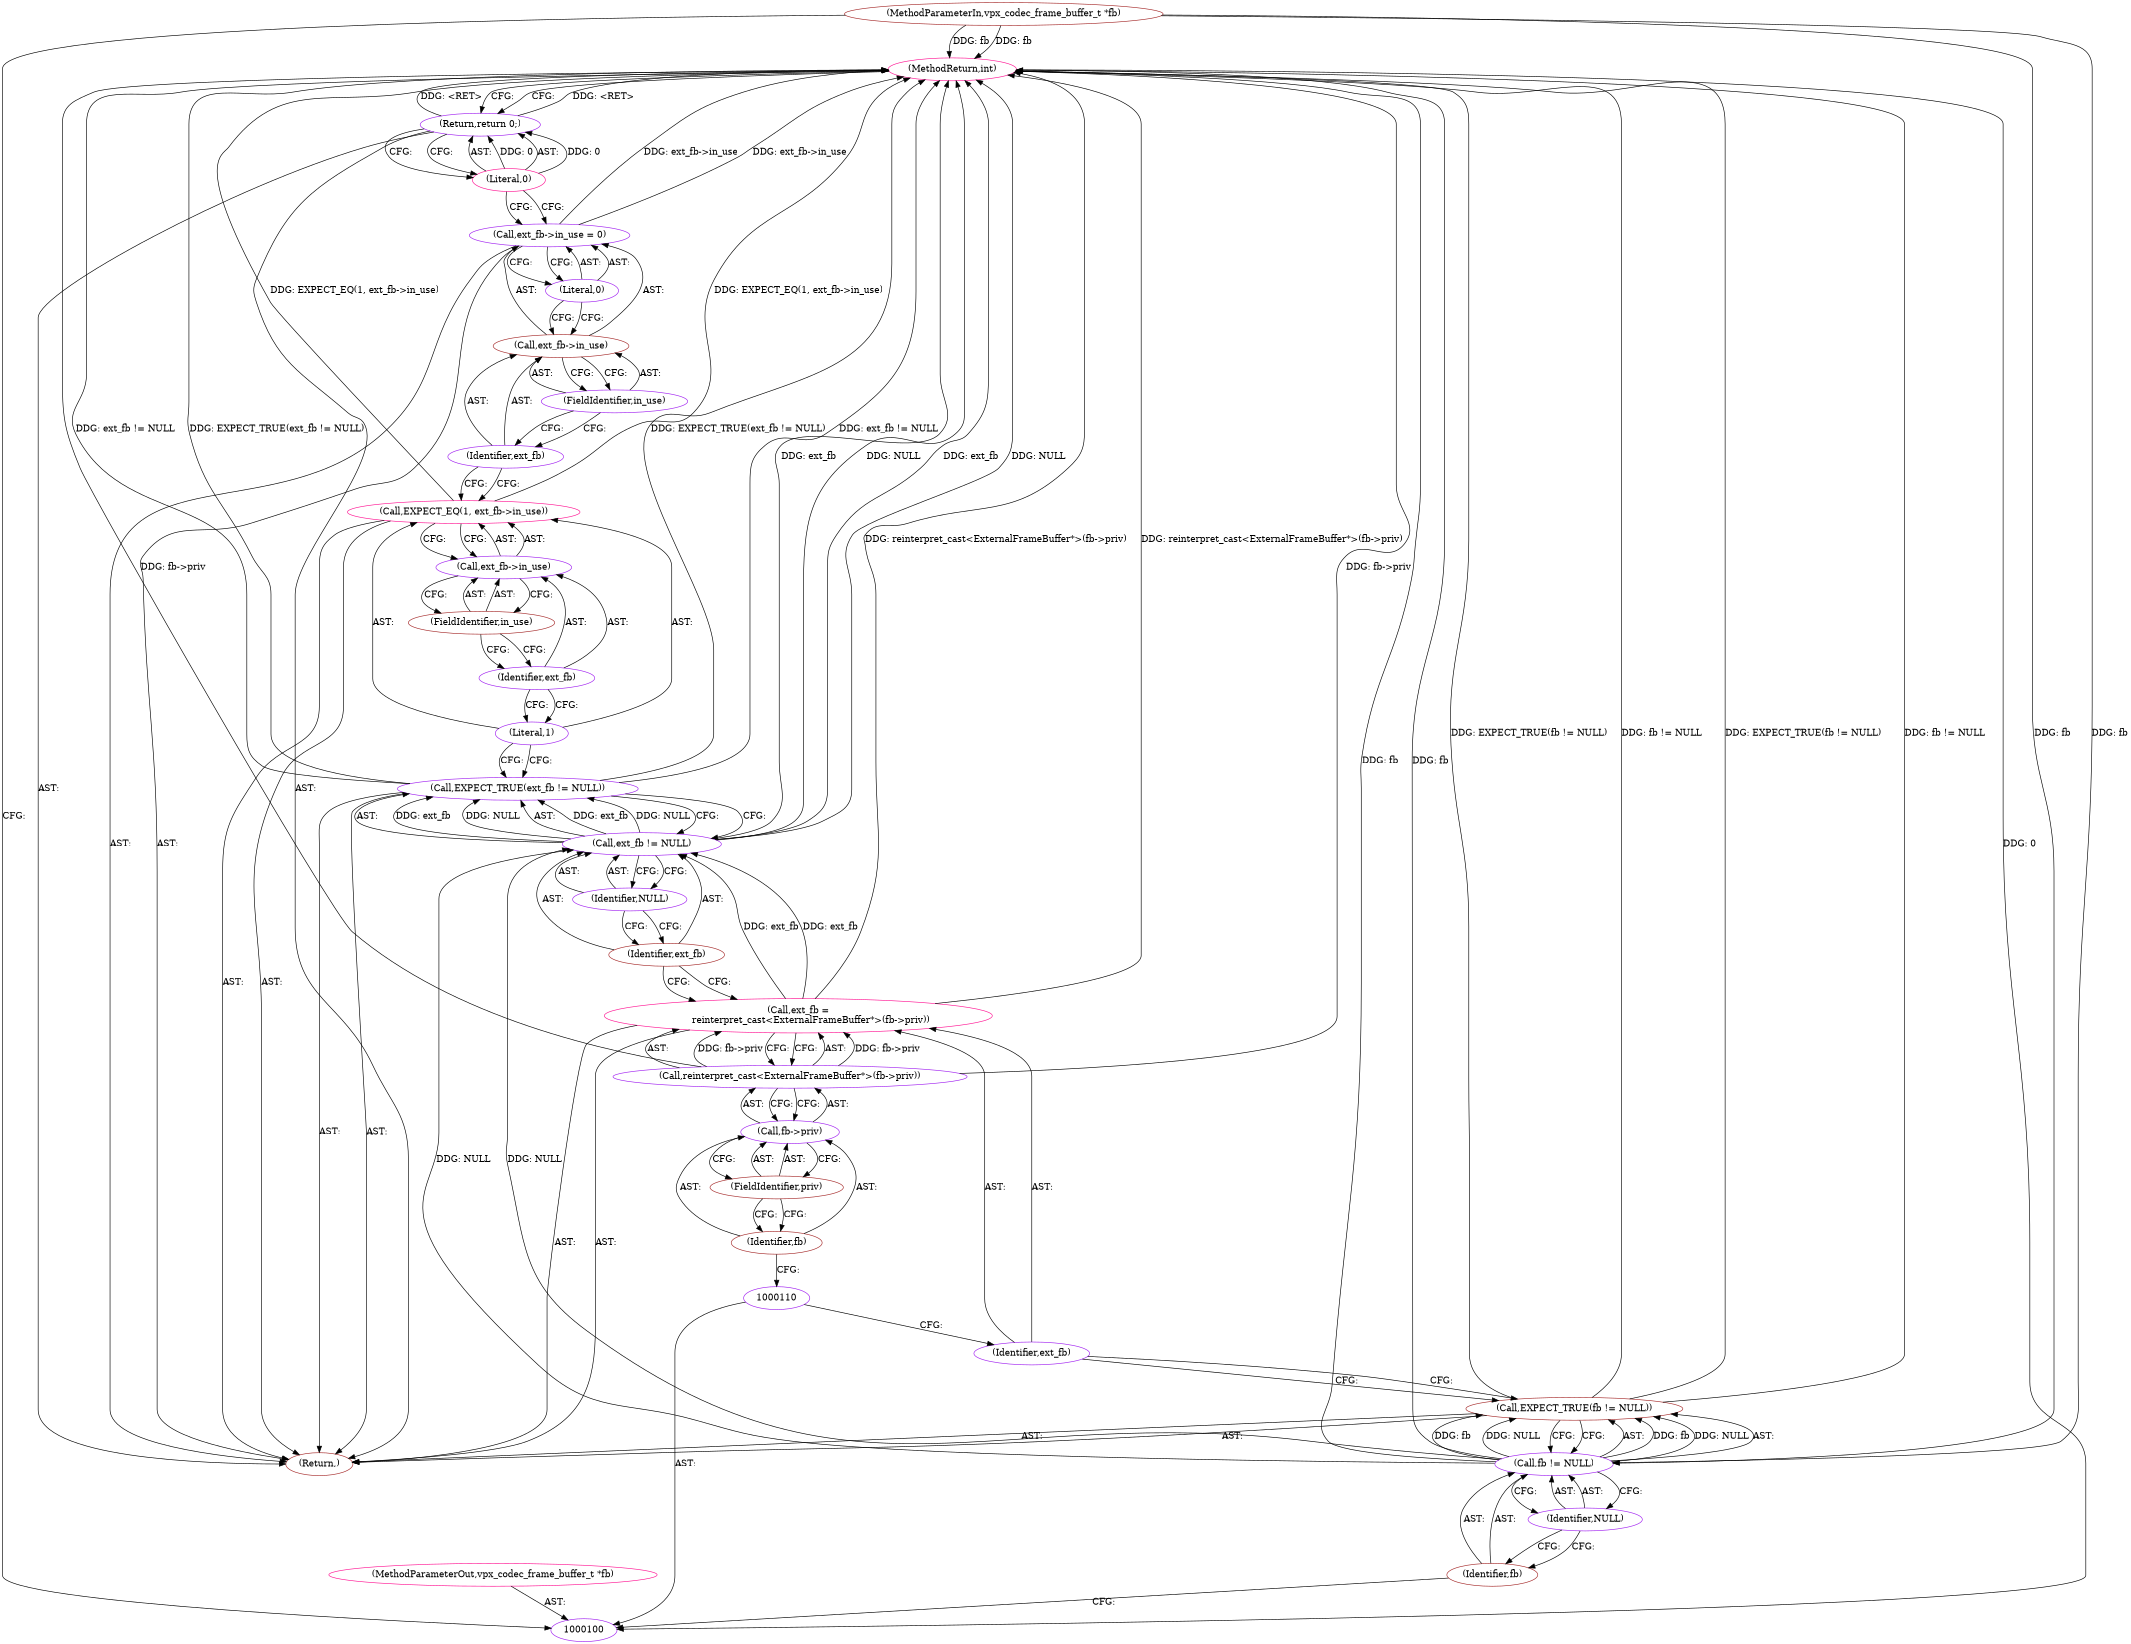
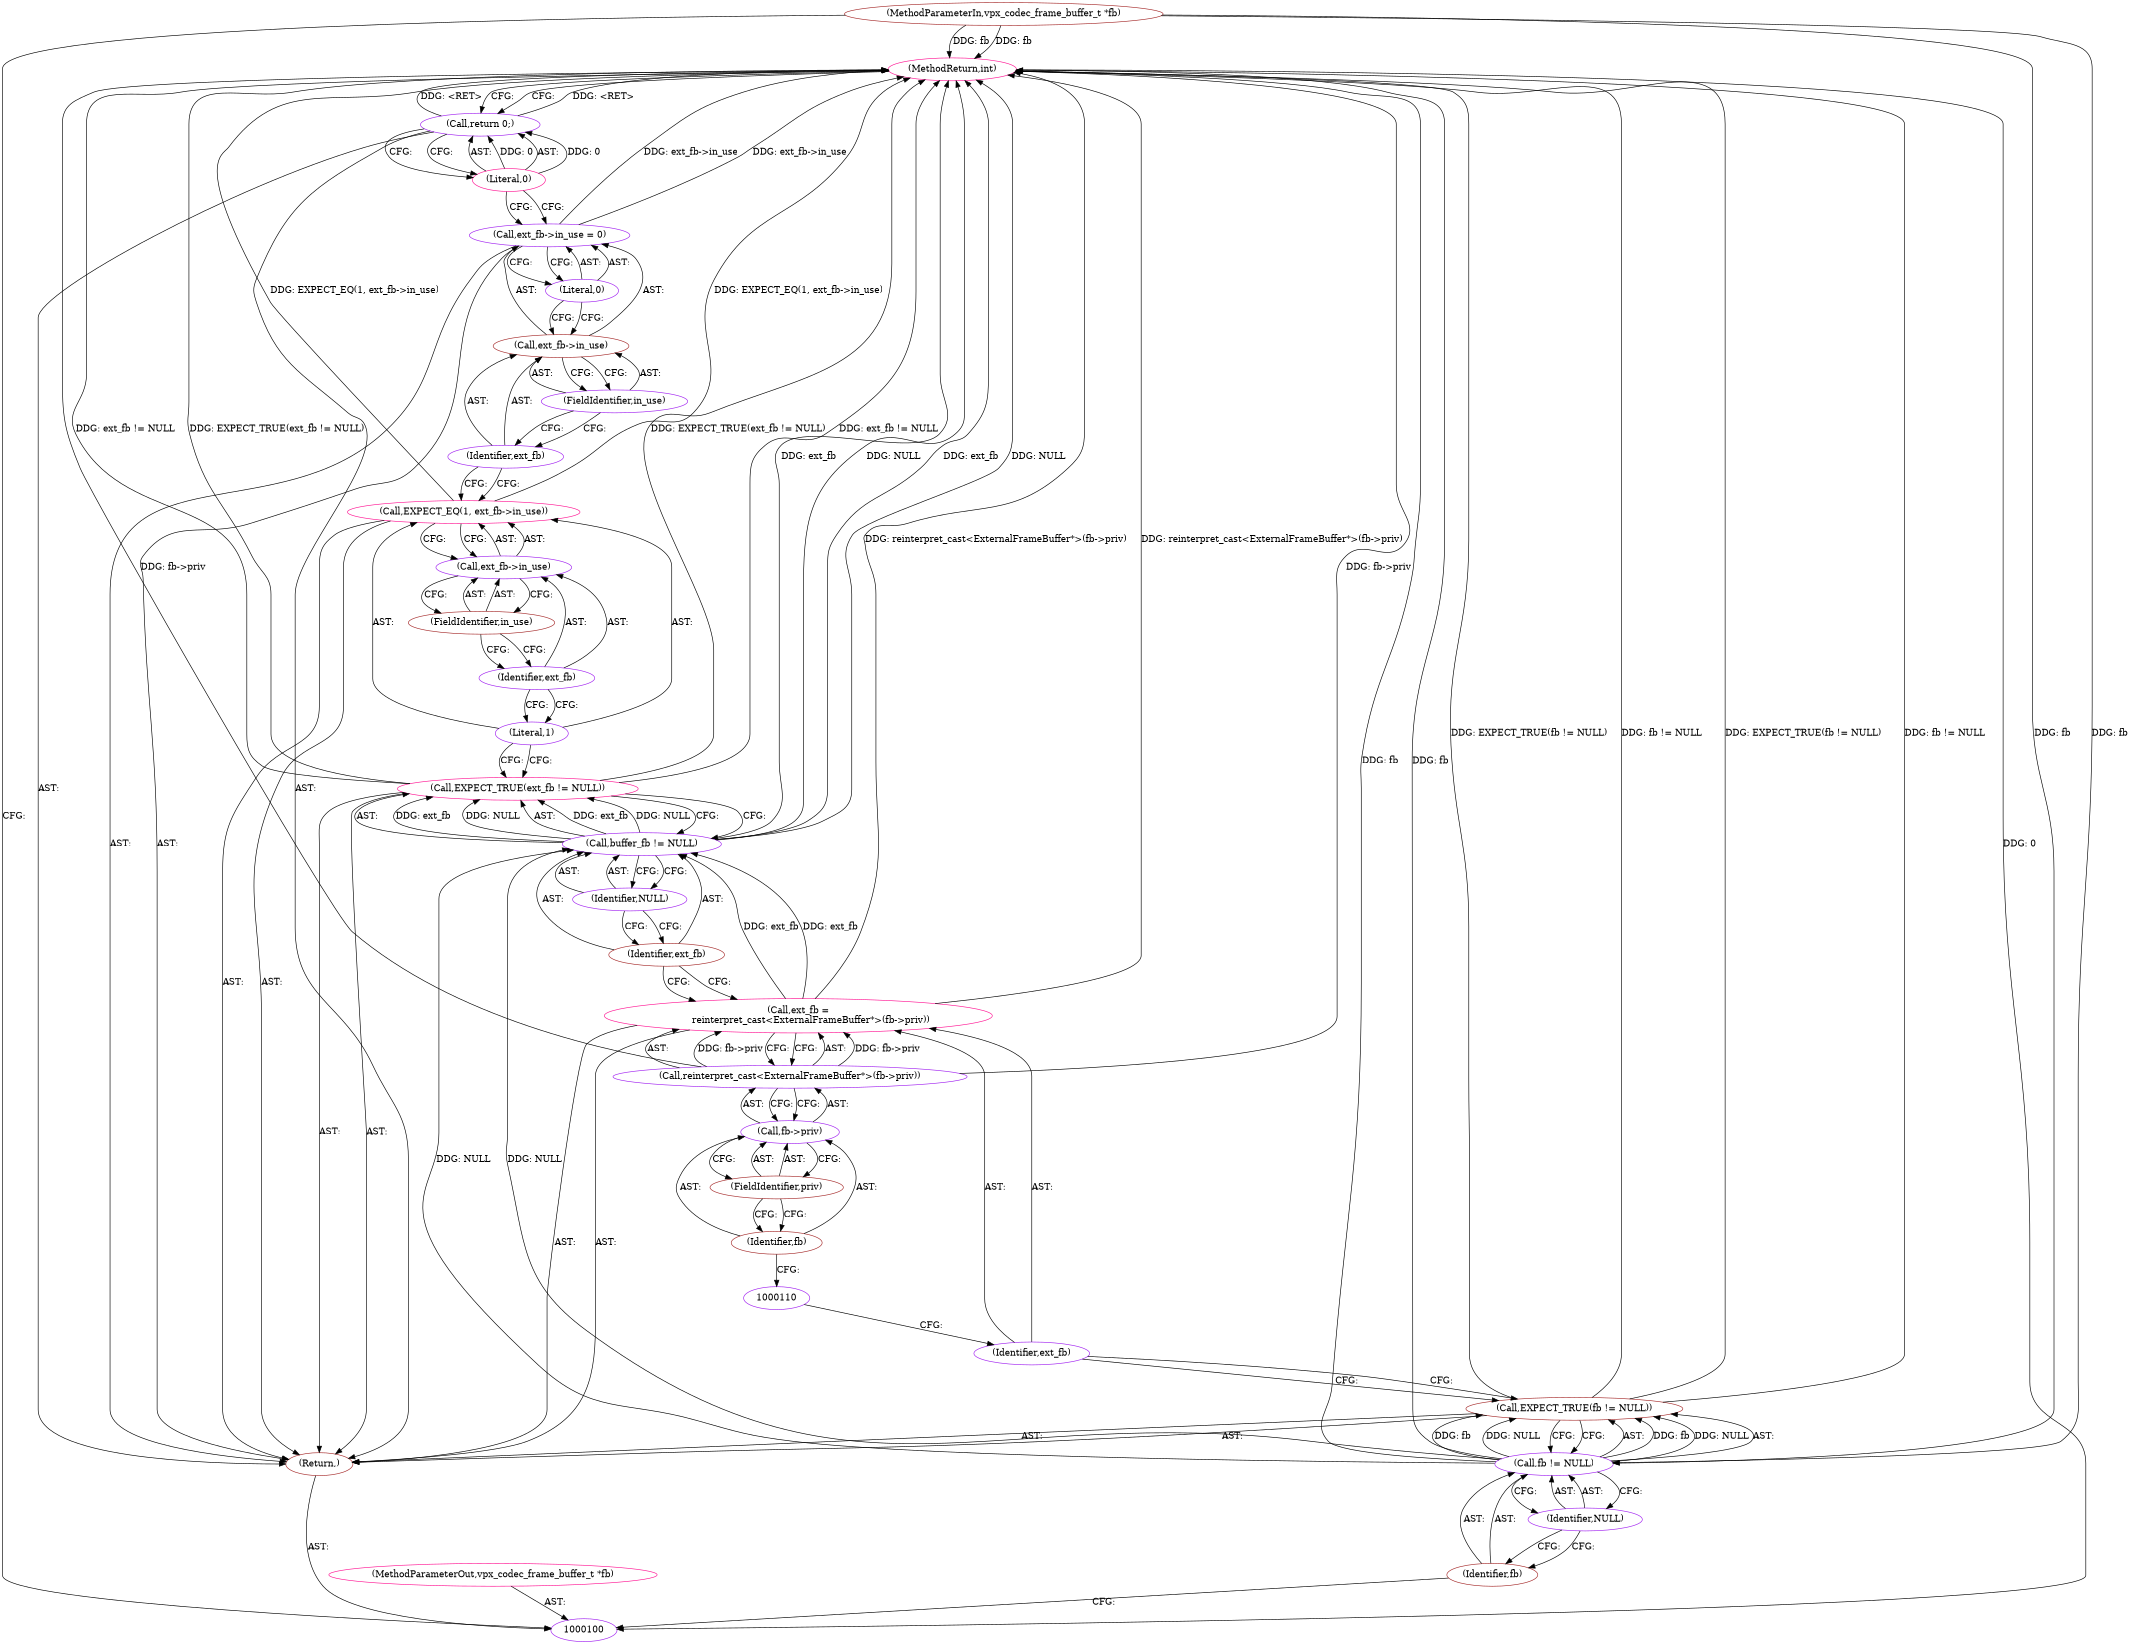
(480, 125) -> (480, 125)
(518, 789) -> (518, 789)
(642, 844) -> (642, 844)
(675, 1456) -> (374, 1610)
